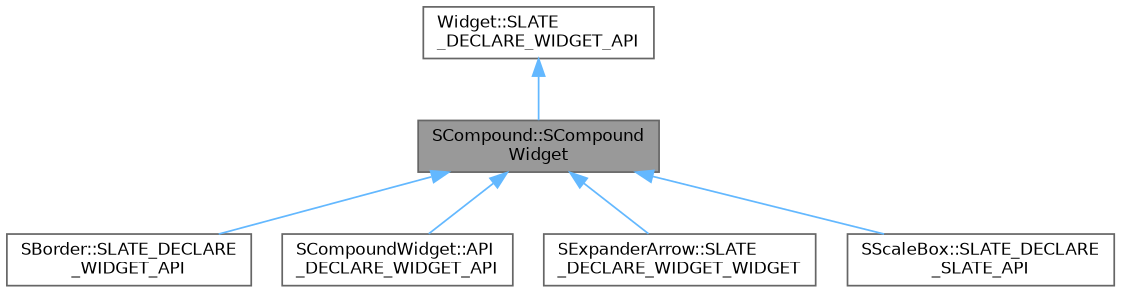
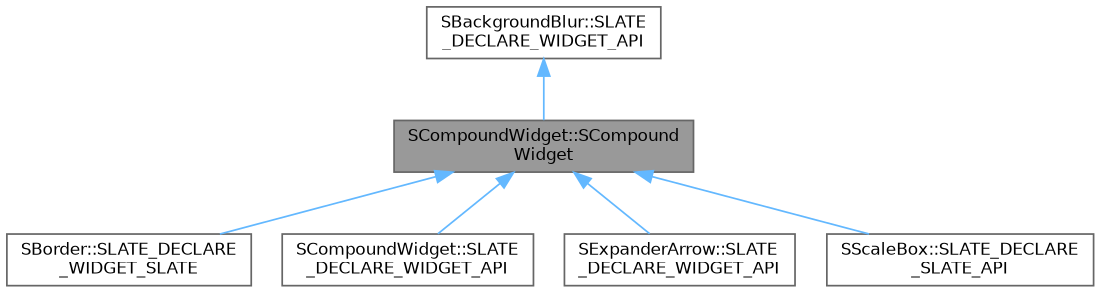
(539, 33) -> (544, 33)
(539, 146) -> (544, 146)
(129, 260) -> (129, 260)
(398, 260) -> (408, 260)
(680, 260) -> (680, 260)
